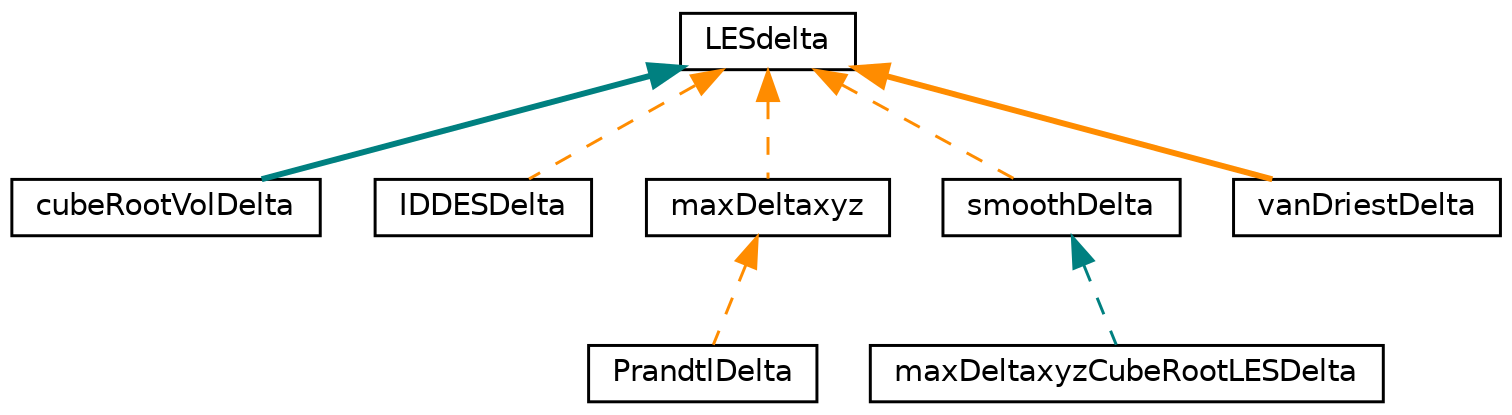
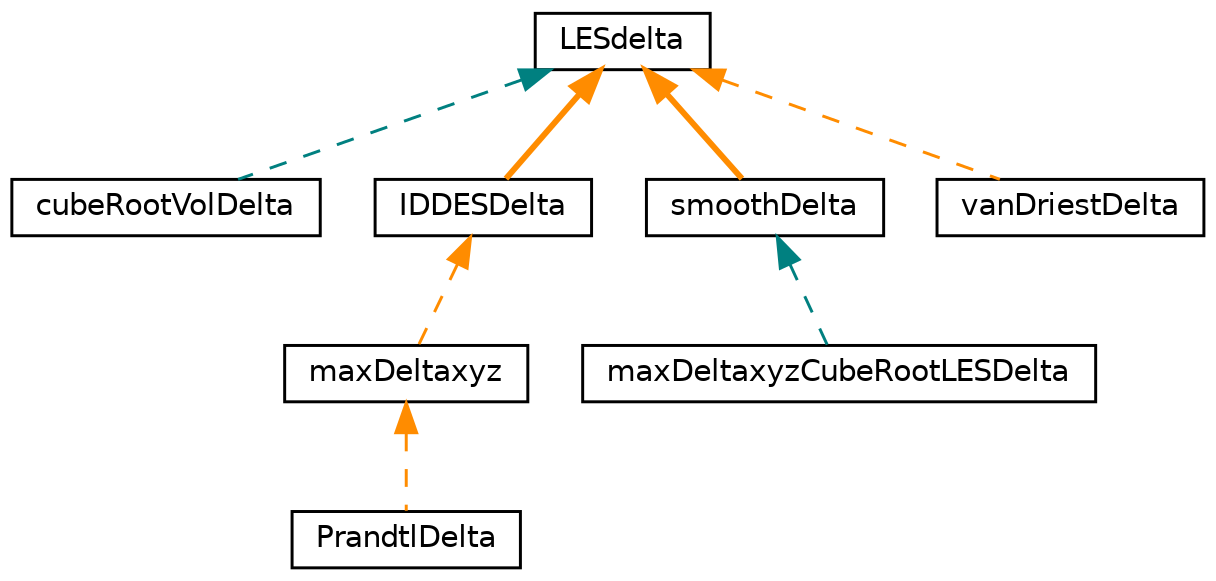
(457, 127) -> (380, 130)
(1079, 128) -> (861, 130)
(612, 132) -> (543, 136)
(928, 132) -> (704, 136)
(768, 140) -> (438, 304)
